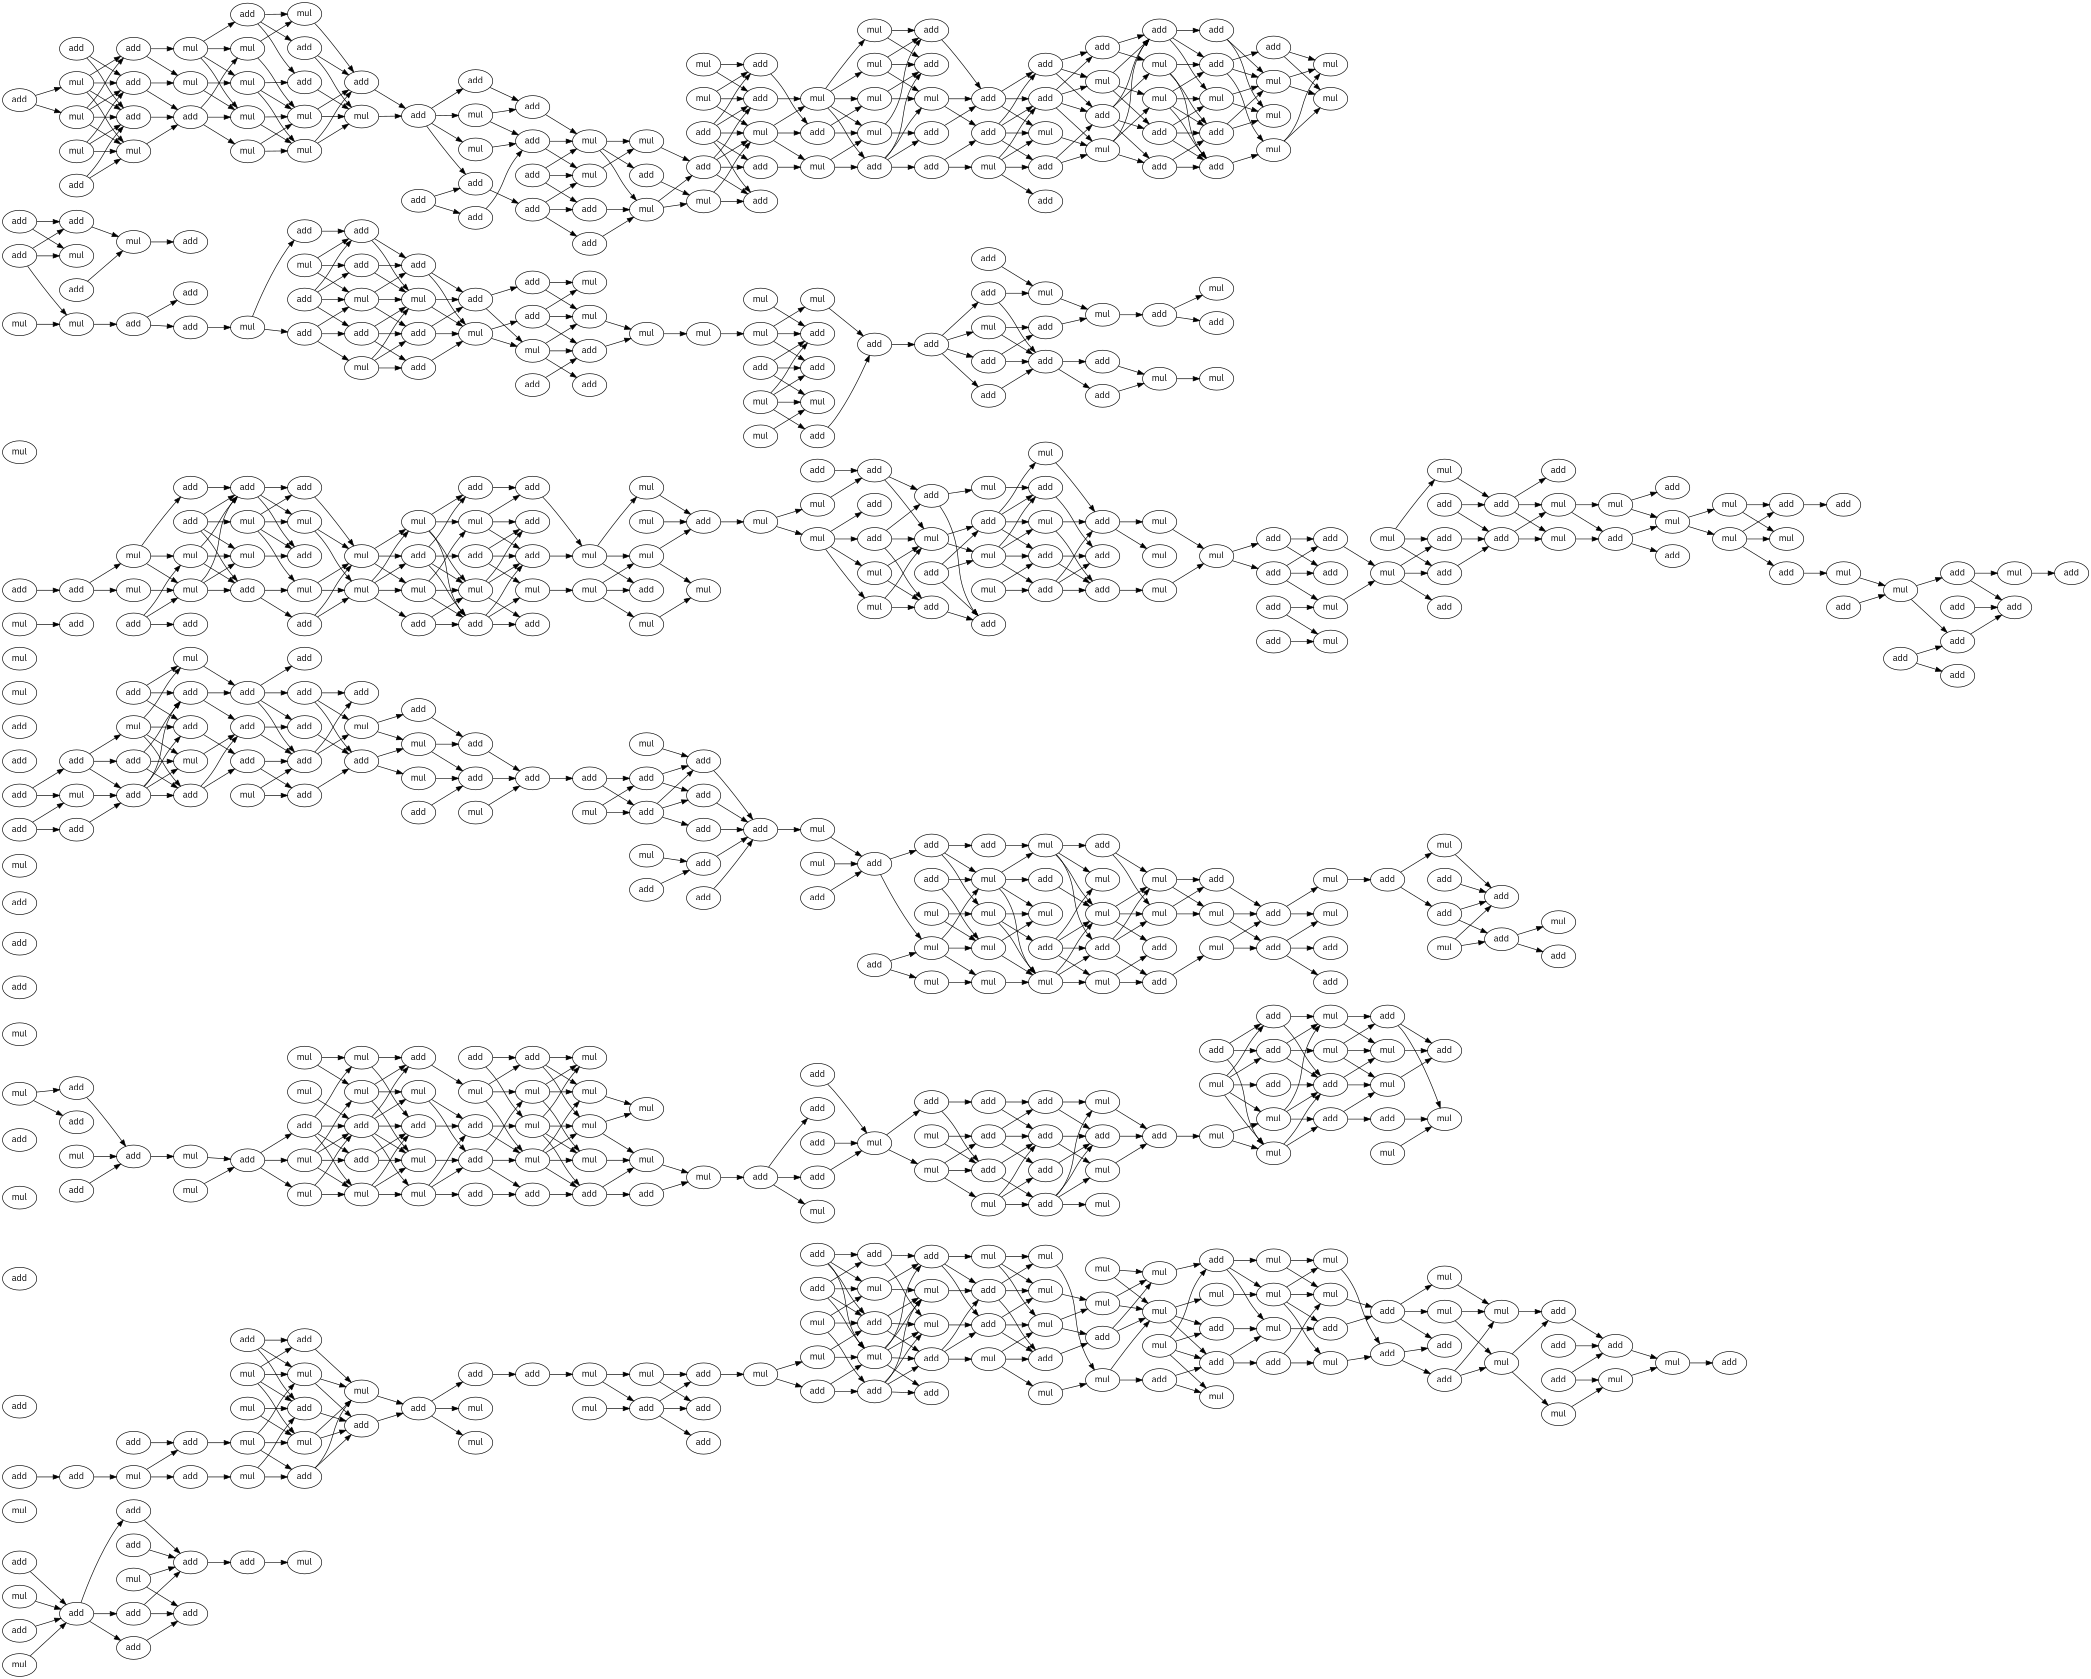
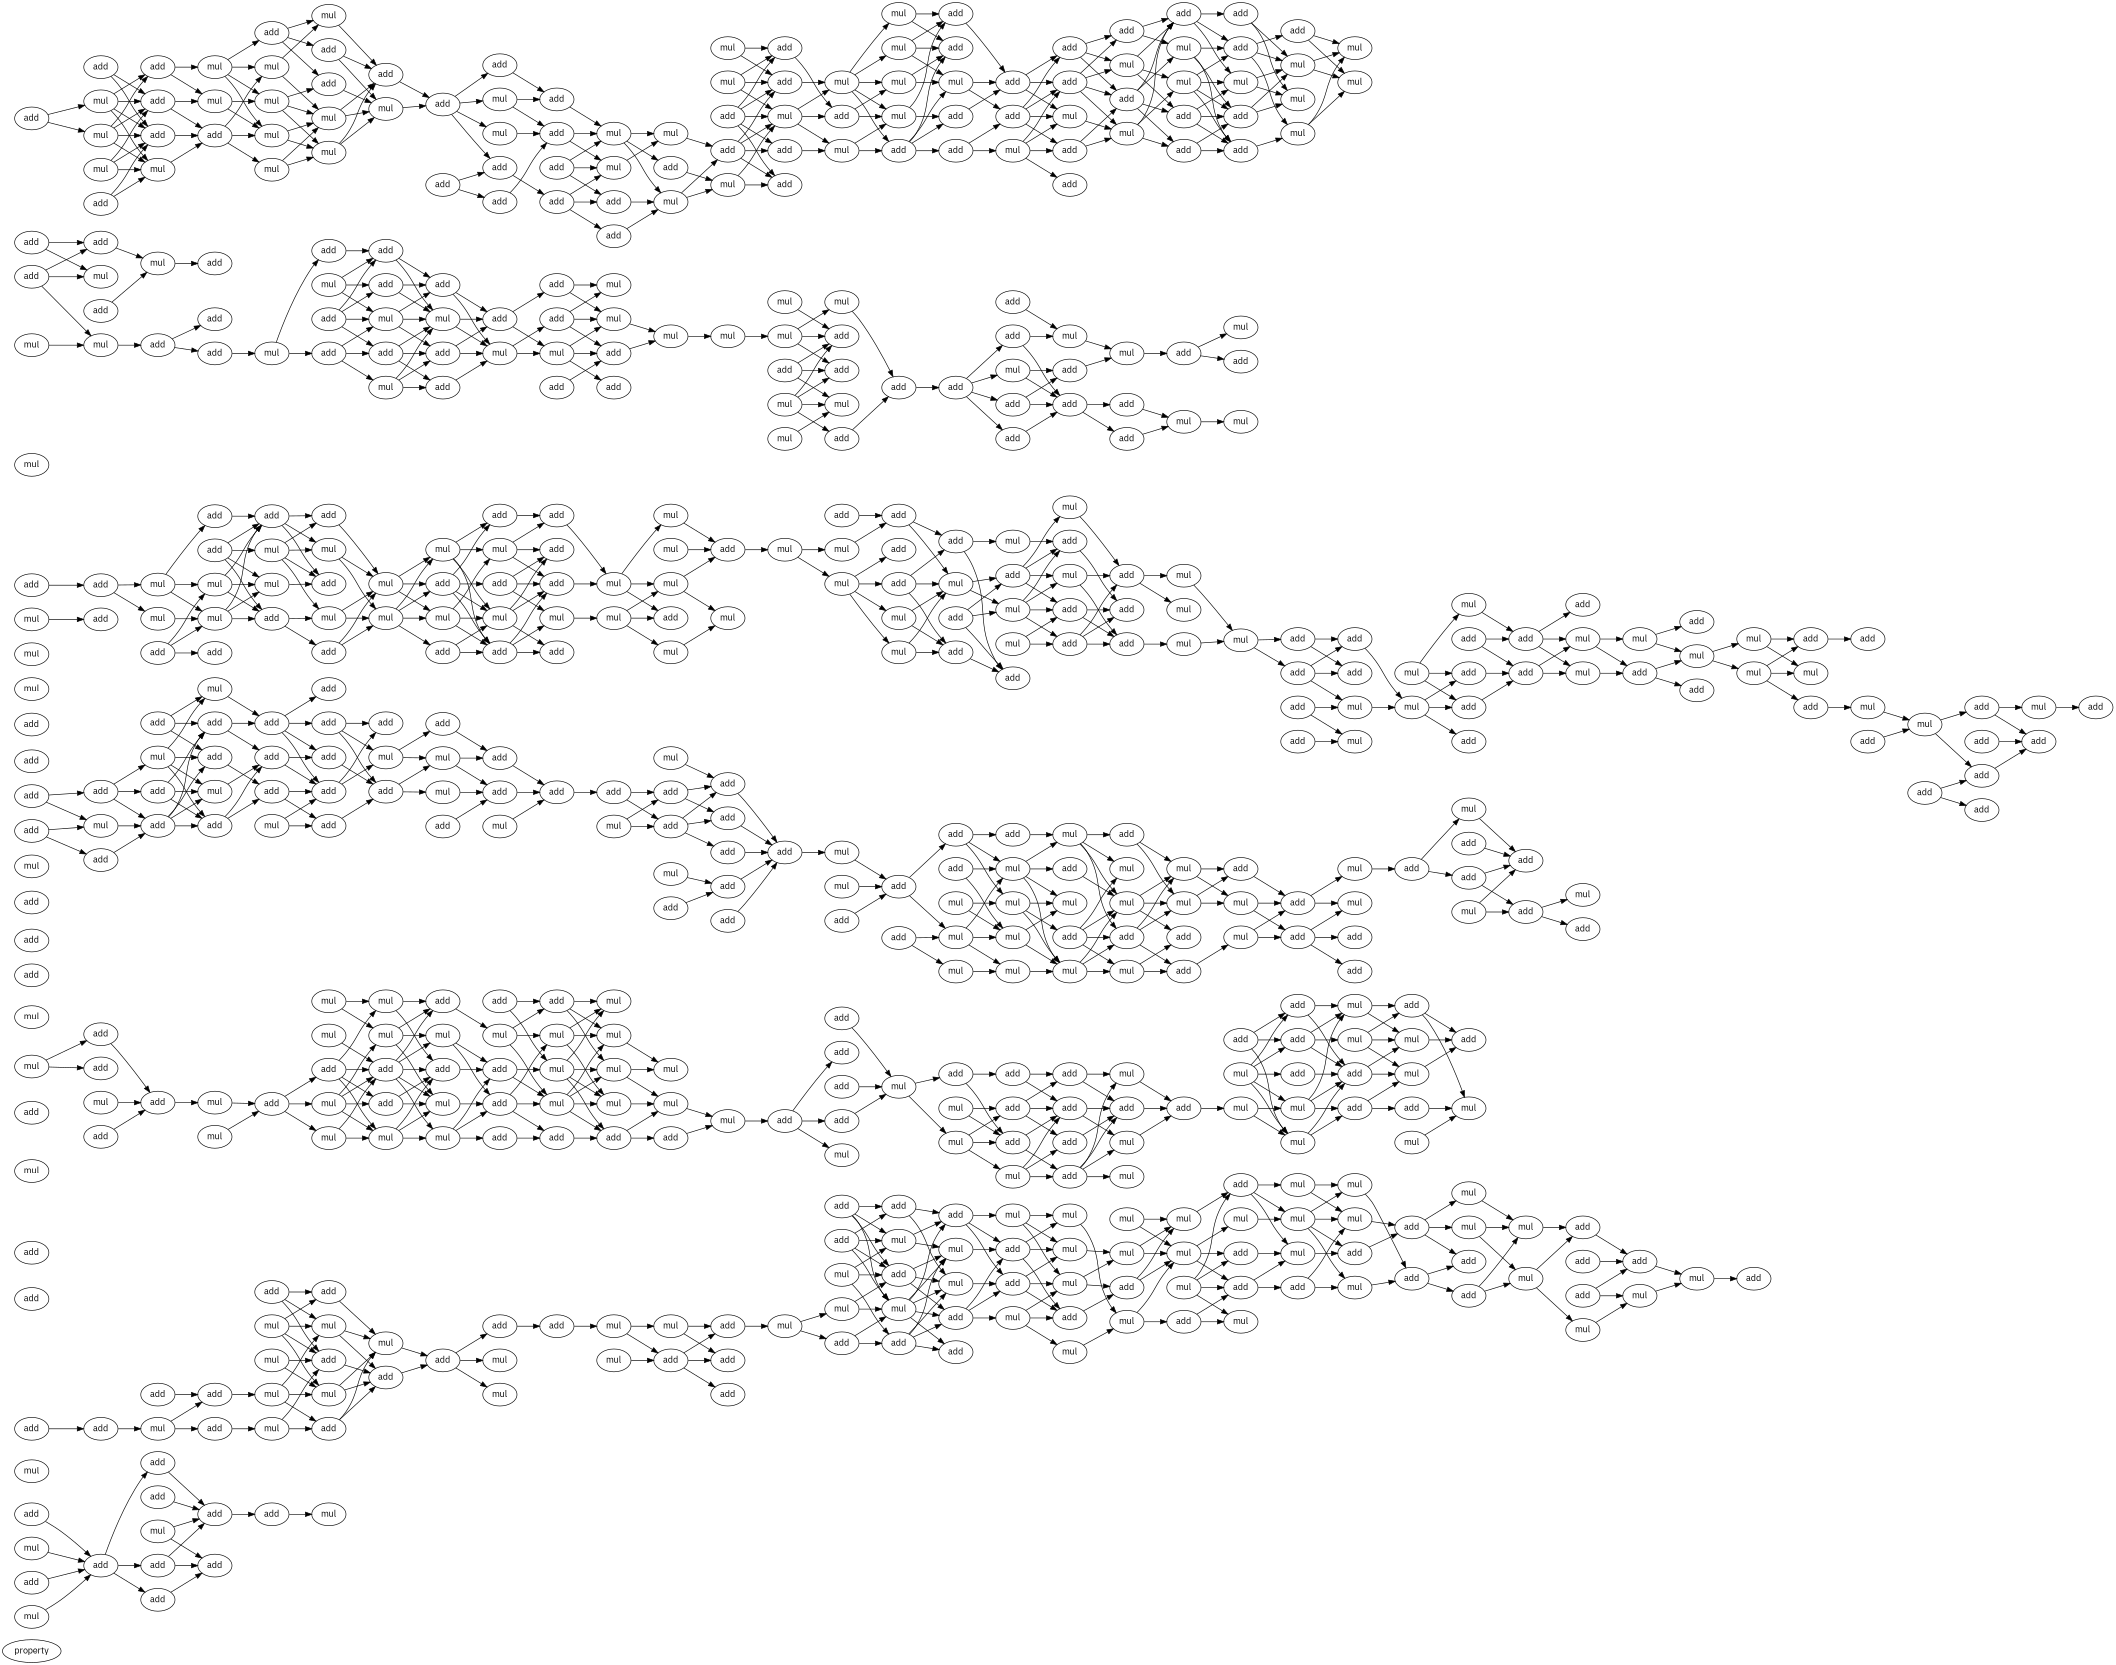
none -> (32, 1651)
